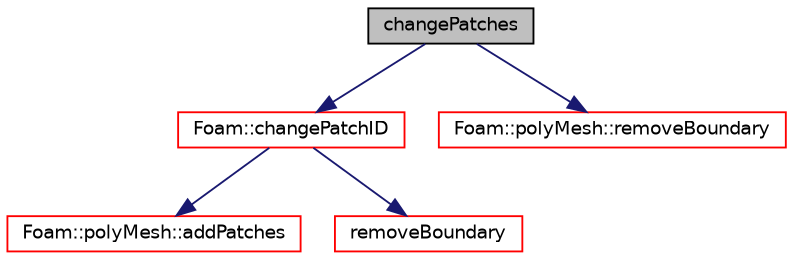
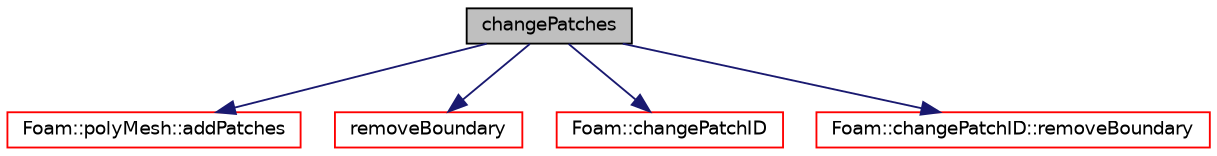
(612, 130) -> (1013, 130)
(230, 176) -> (361, 76)
(352, 176) -> (496, 72)
